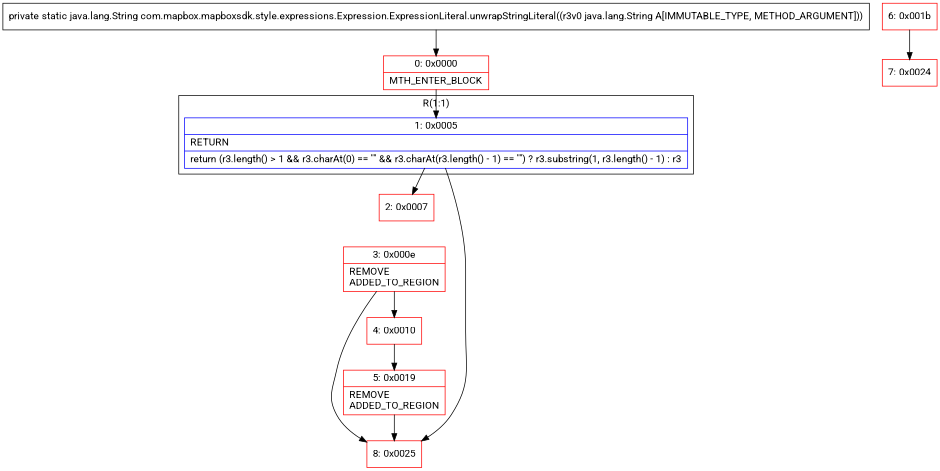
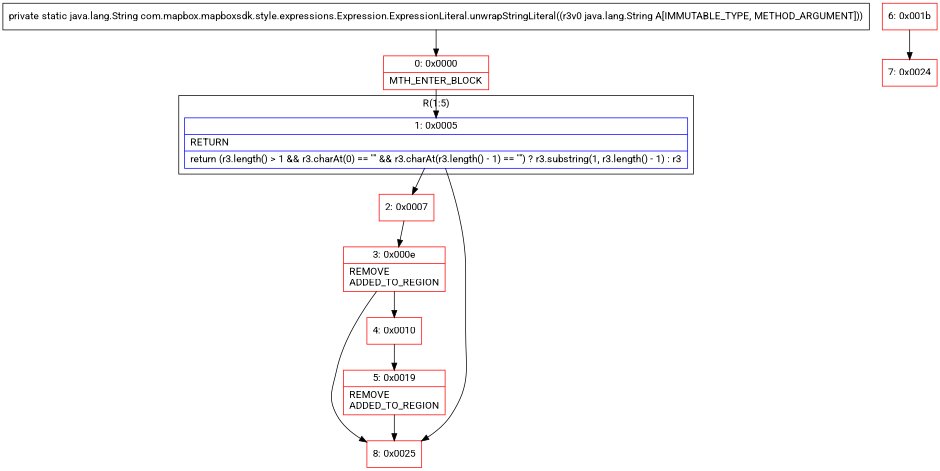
(436, 104) -> (436, 104)
none -> (402, 230)
